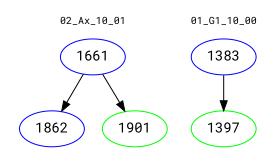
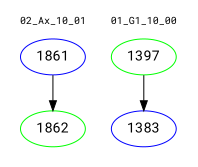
(93, 57) -> (53, 57)
(224, 88) -> (144, 88)
(52, 129) -> (53, 129)
(135, 129) -> none
